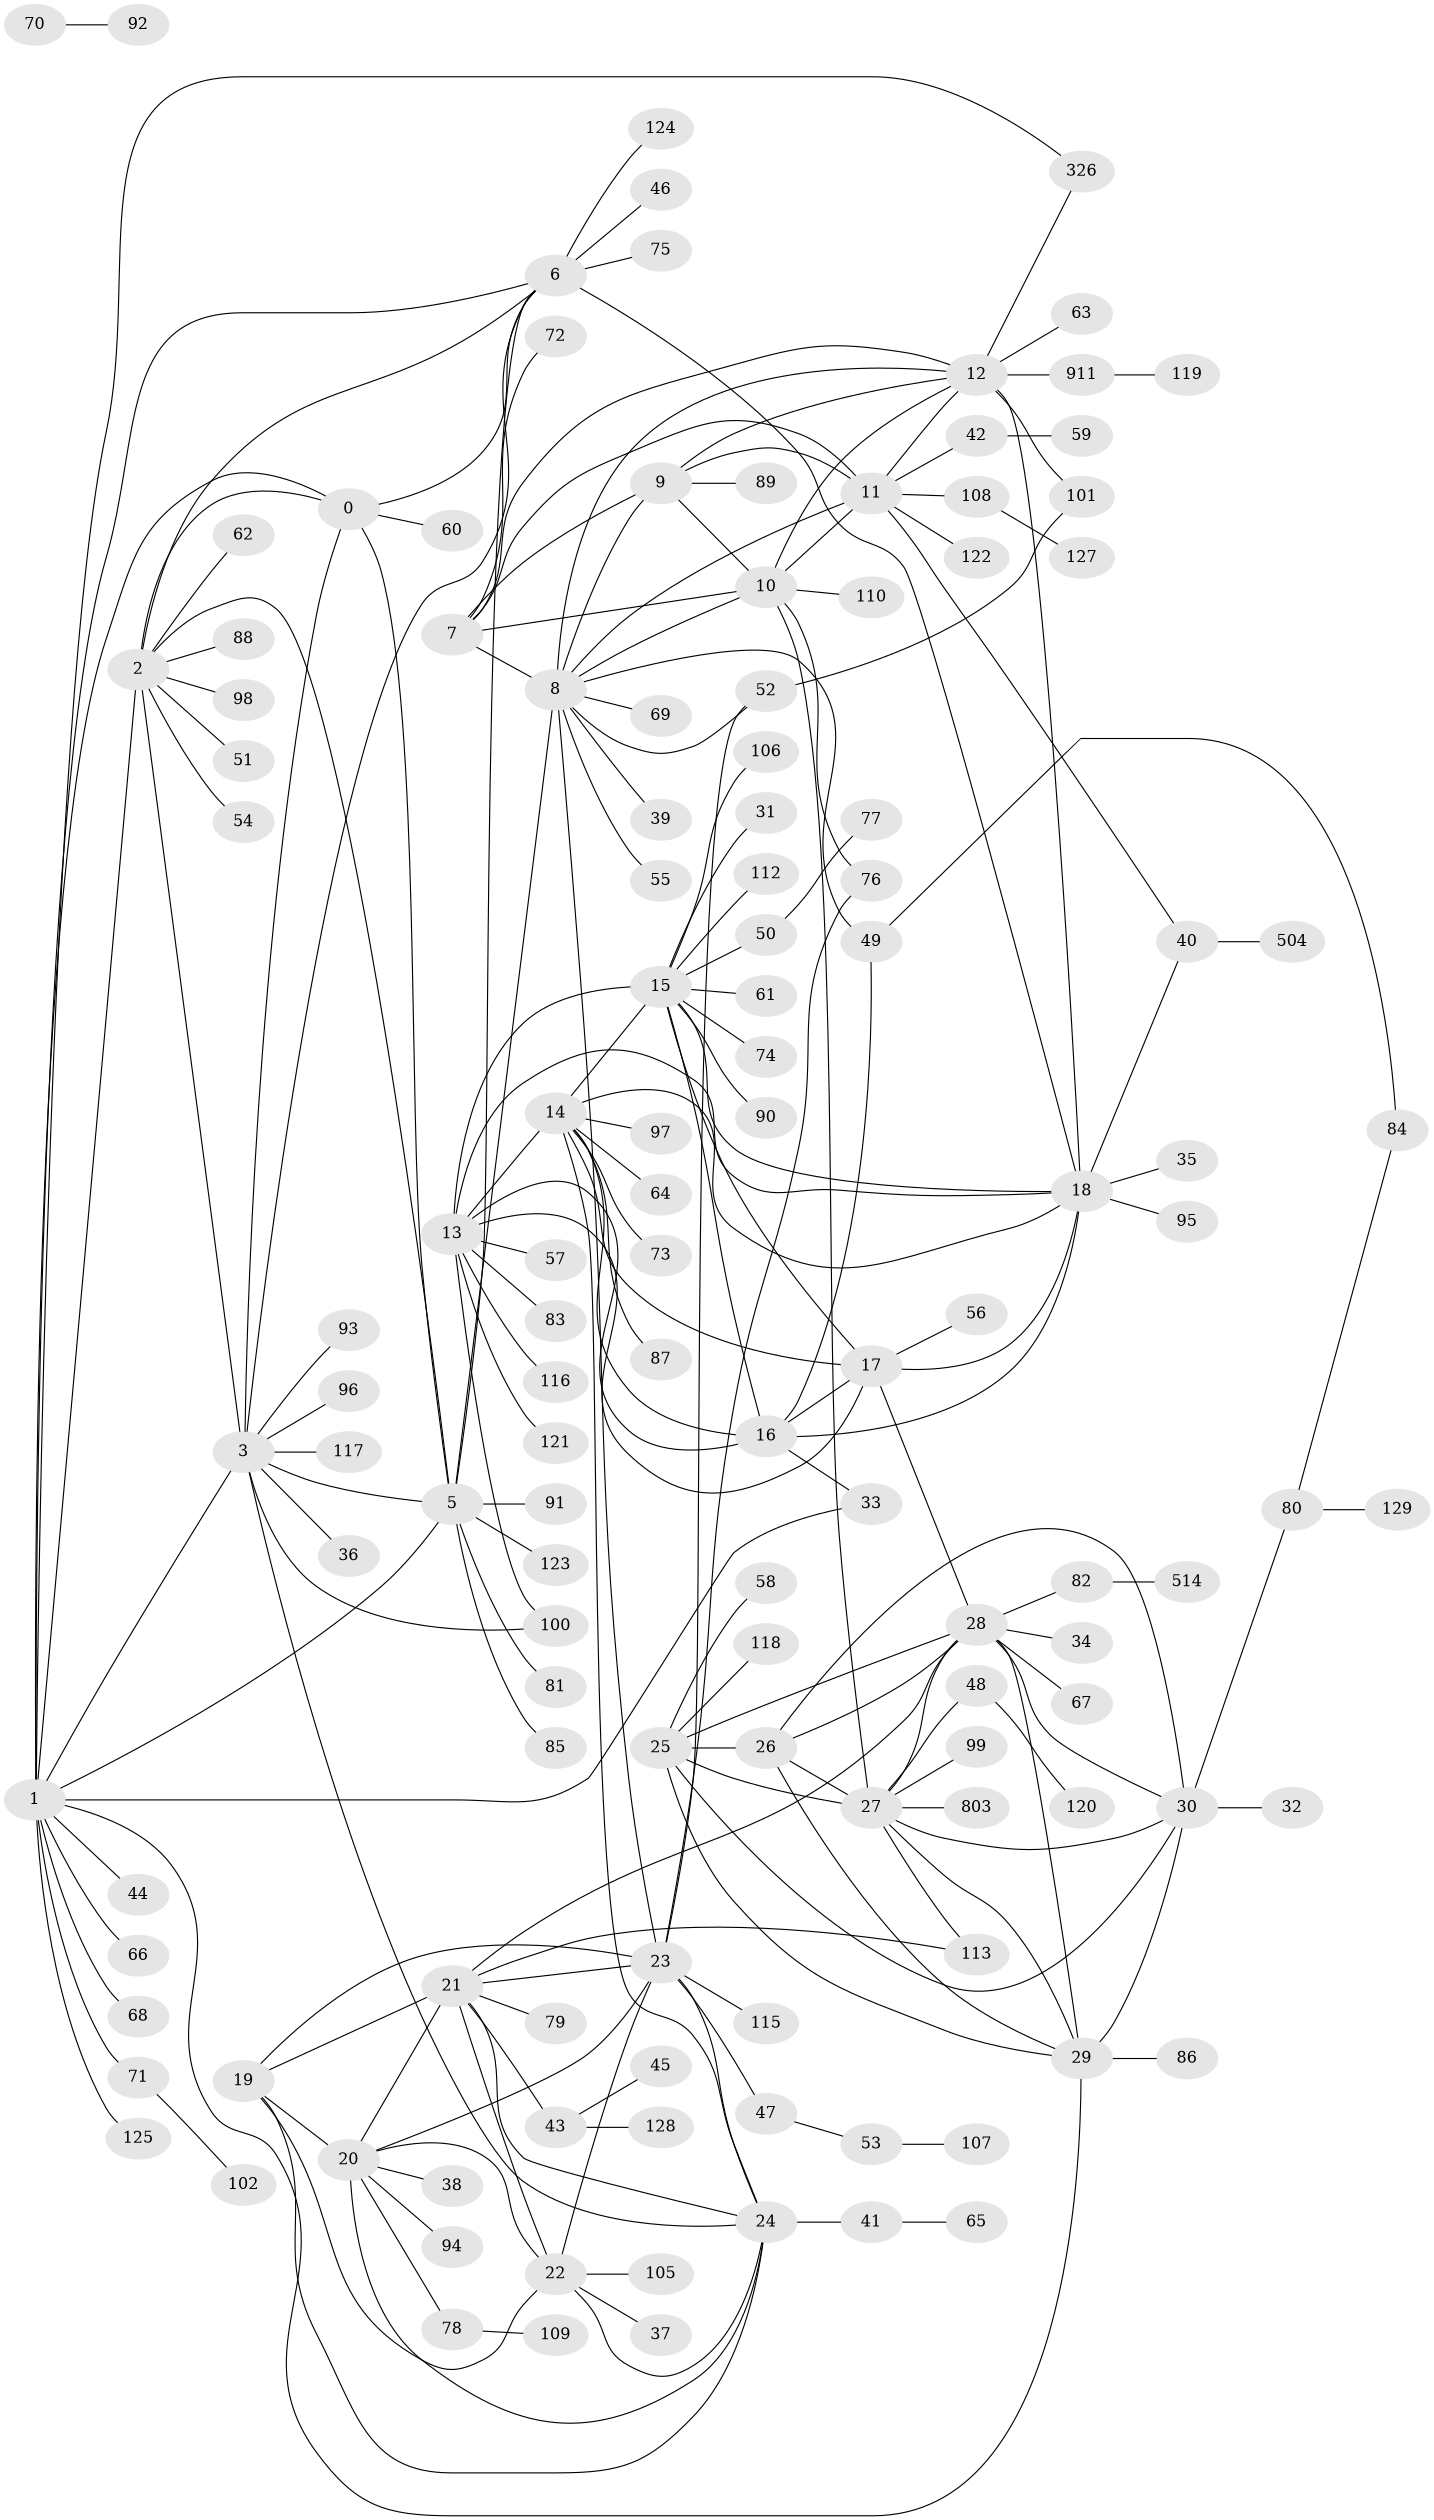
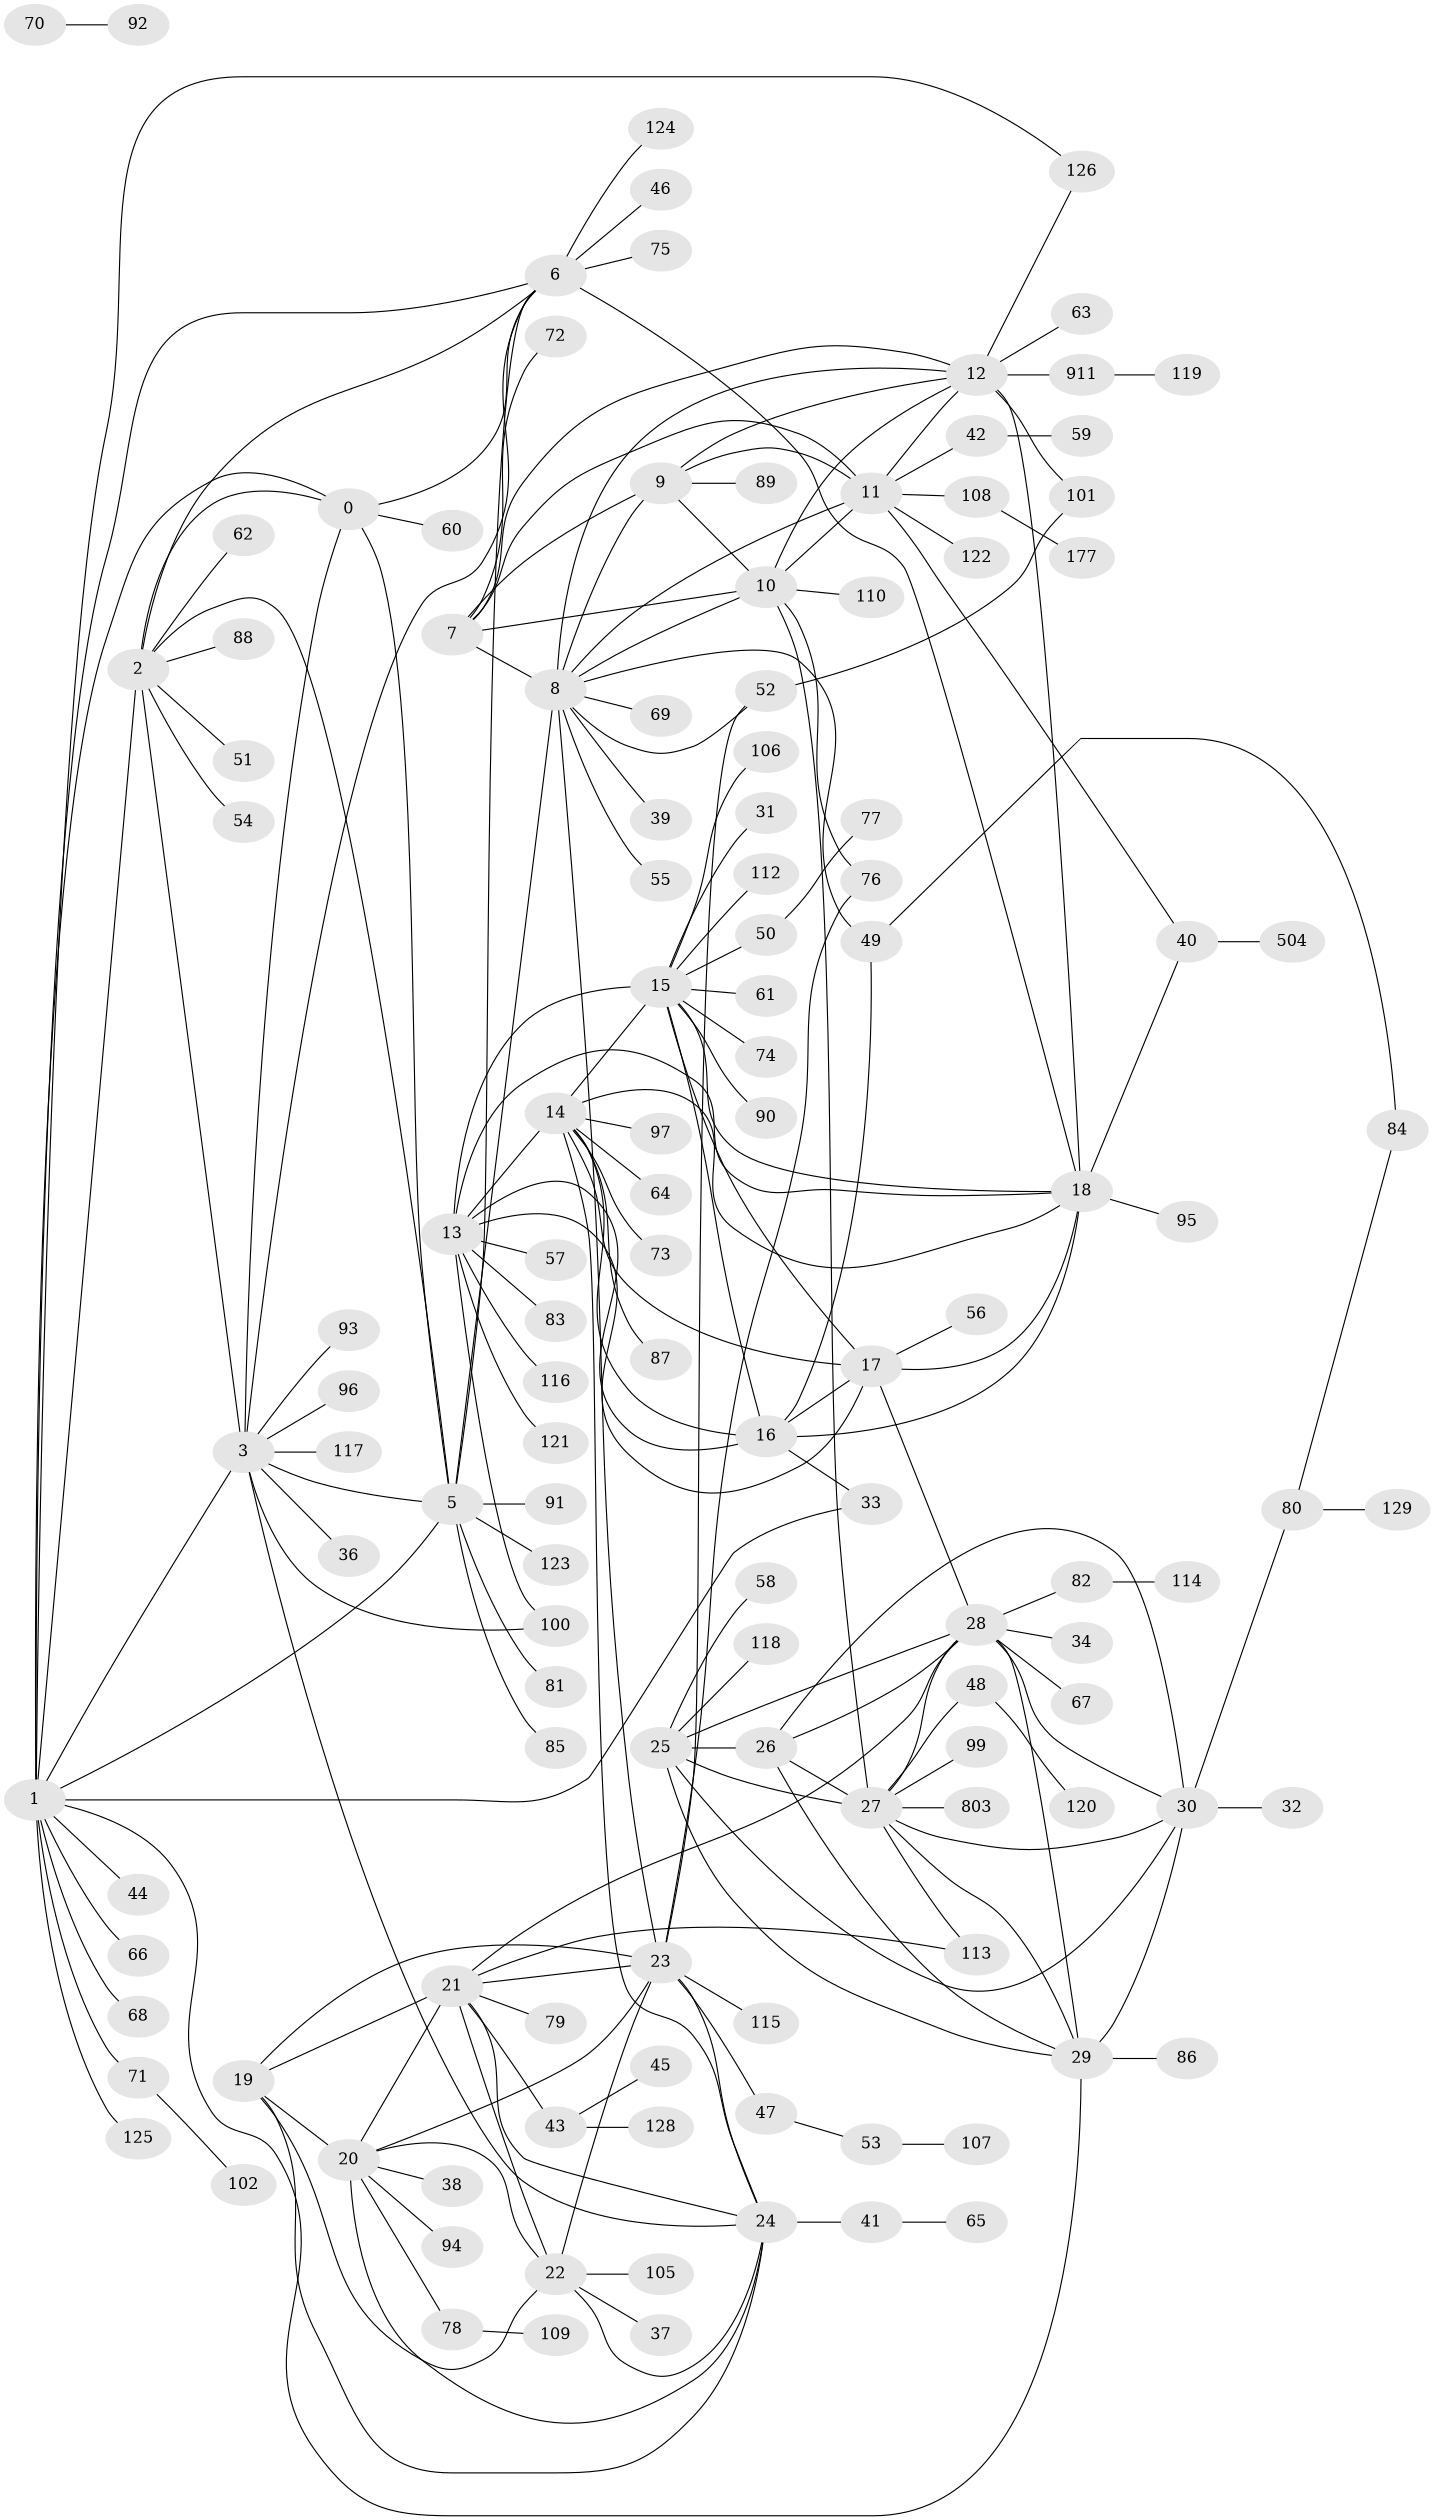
(1082, 172) -> (1082, 172)
(1082, 558) -> (1082, 558)
(244, 700) -> none
(1187, 1161) -> none
(1187, 1582) -> (1187, 1582)
